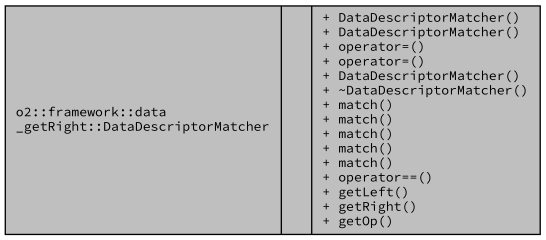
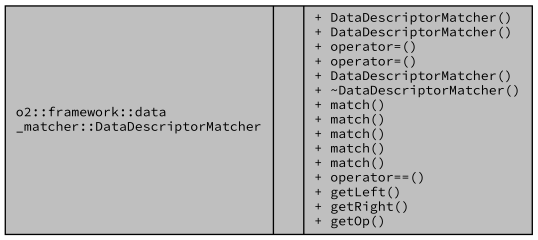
(143, 127) -> (139, 127)
